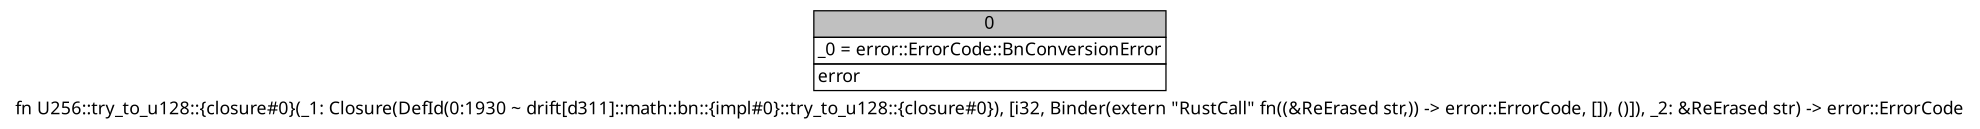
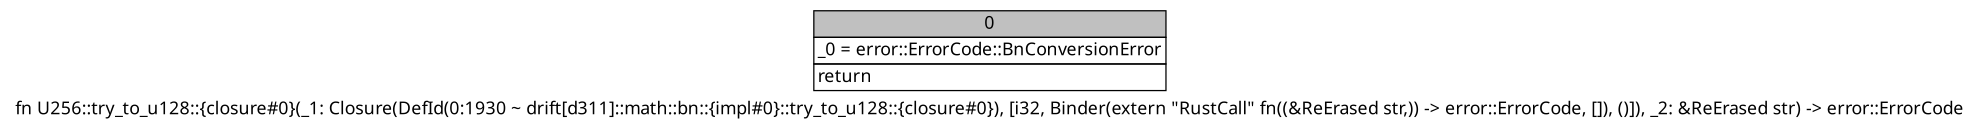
(839, 77) -> (845, 77)
